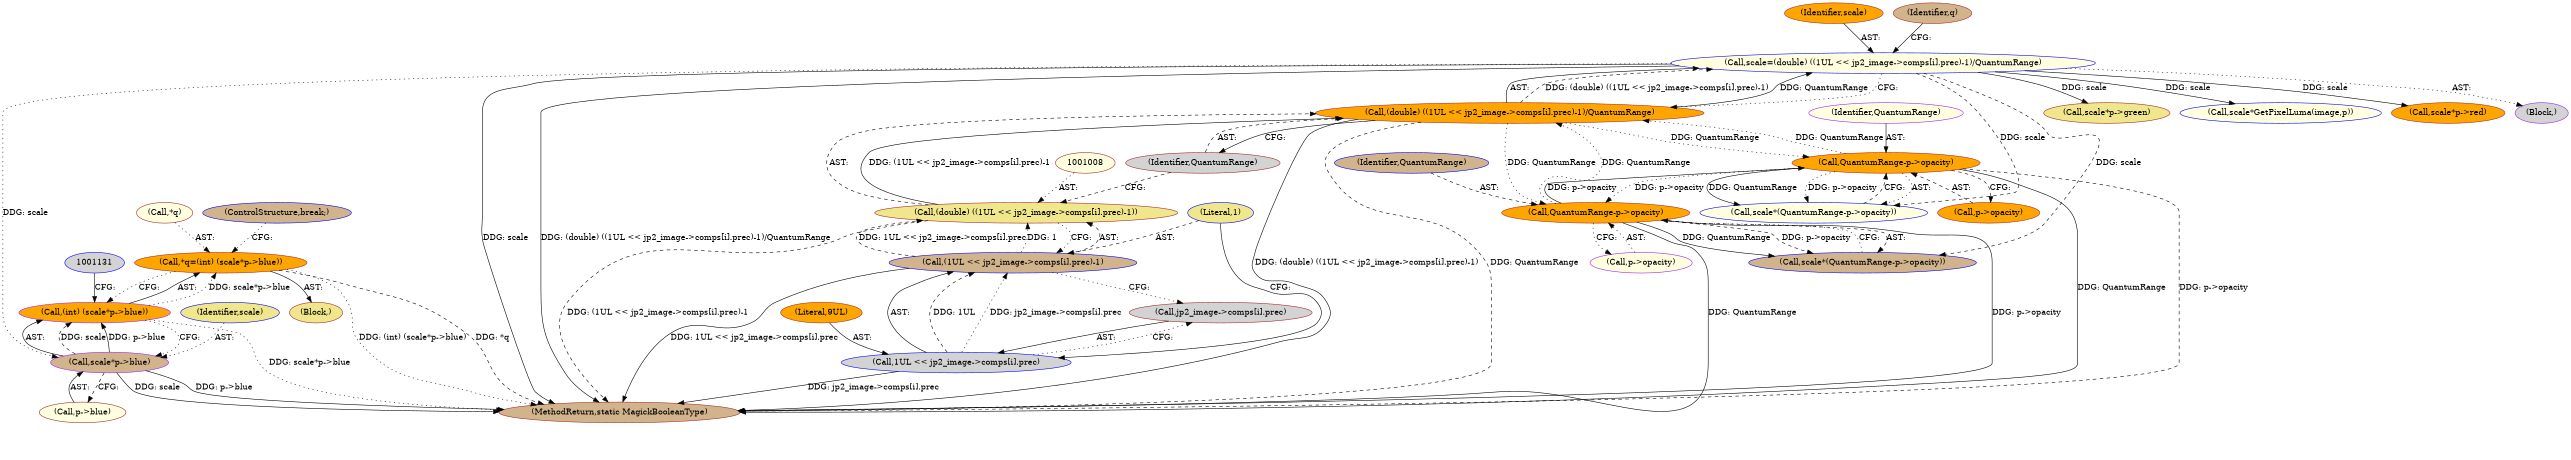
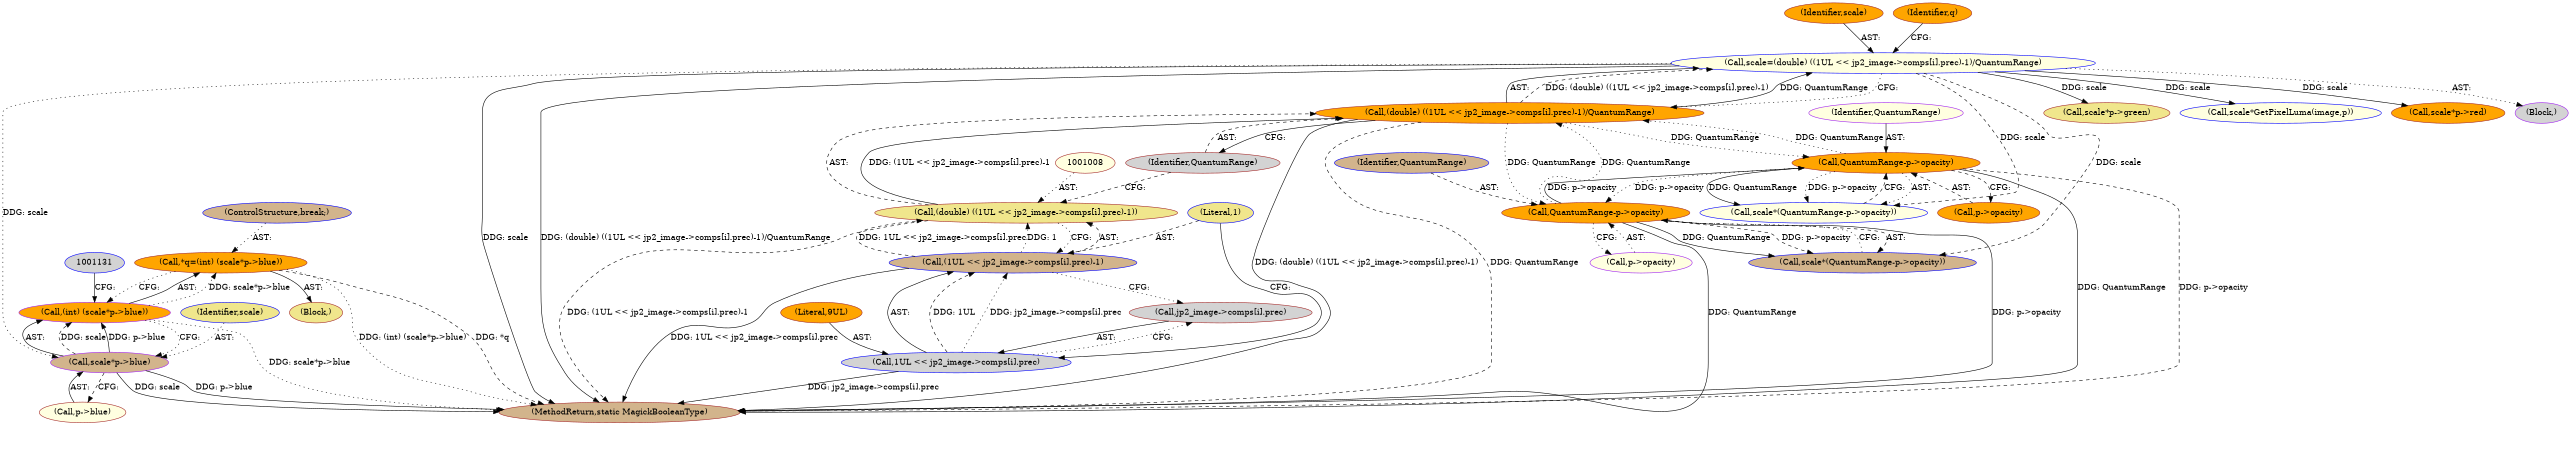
(1932, 13) -> (1932, 13)
(165, 213) -> none
(264, 238) -> (264, 238)
